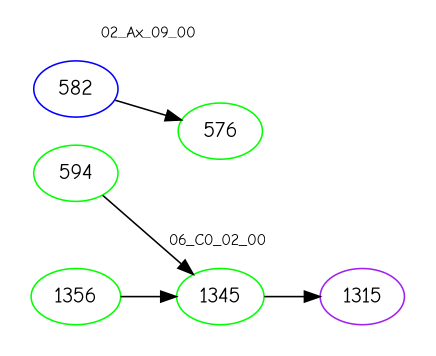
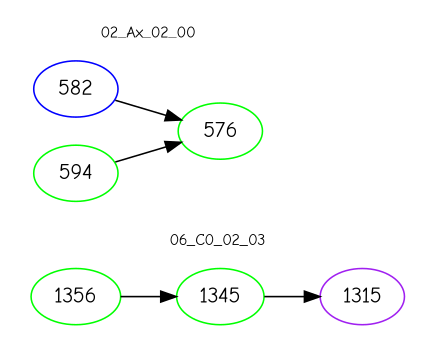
(148, 34) -> (148, 34)
(150, 236) -> (141, 154)
(218, 241) -> (218, 241)
